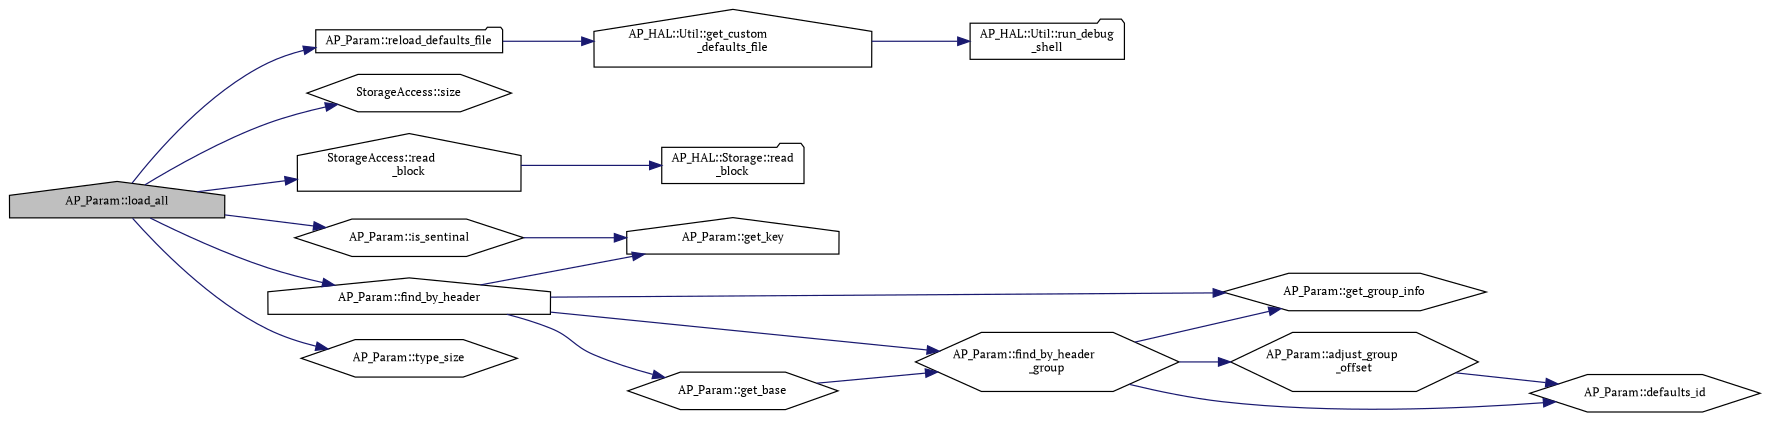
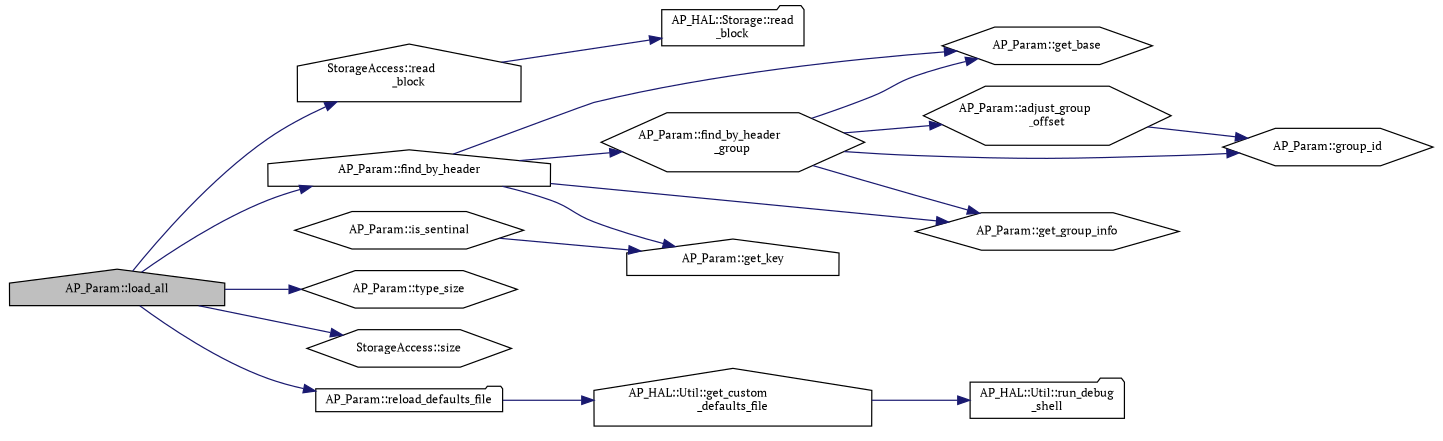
(269, 220) -> none
(871, 378) -> (888, 89)
(1645, 393) -> (1328, 147)
